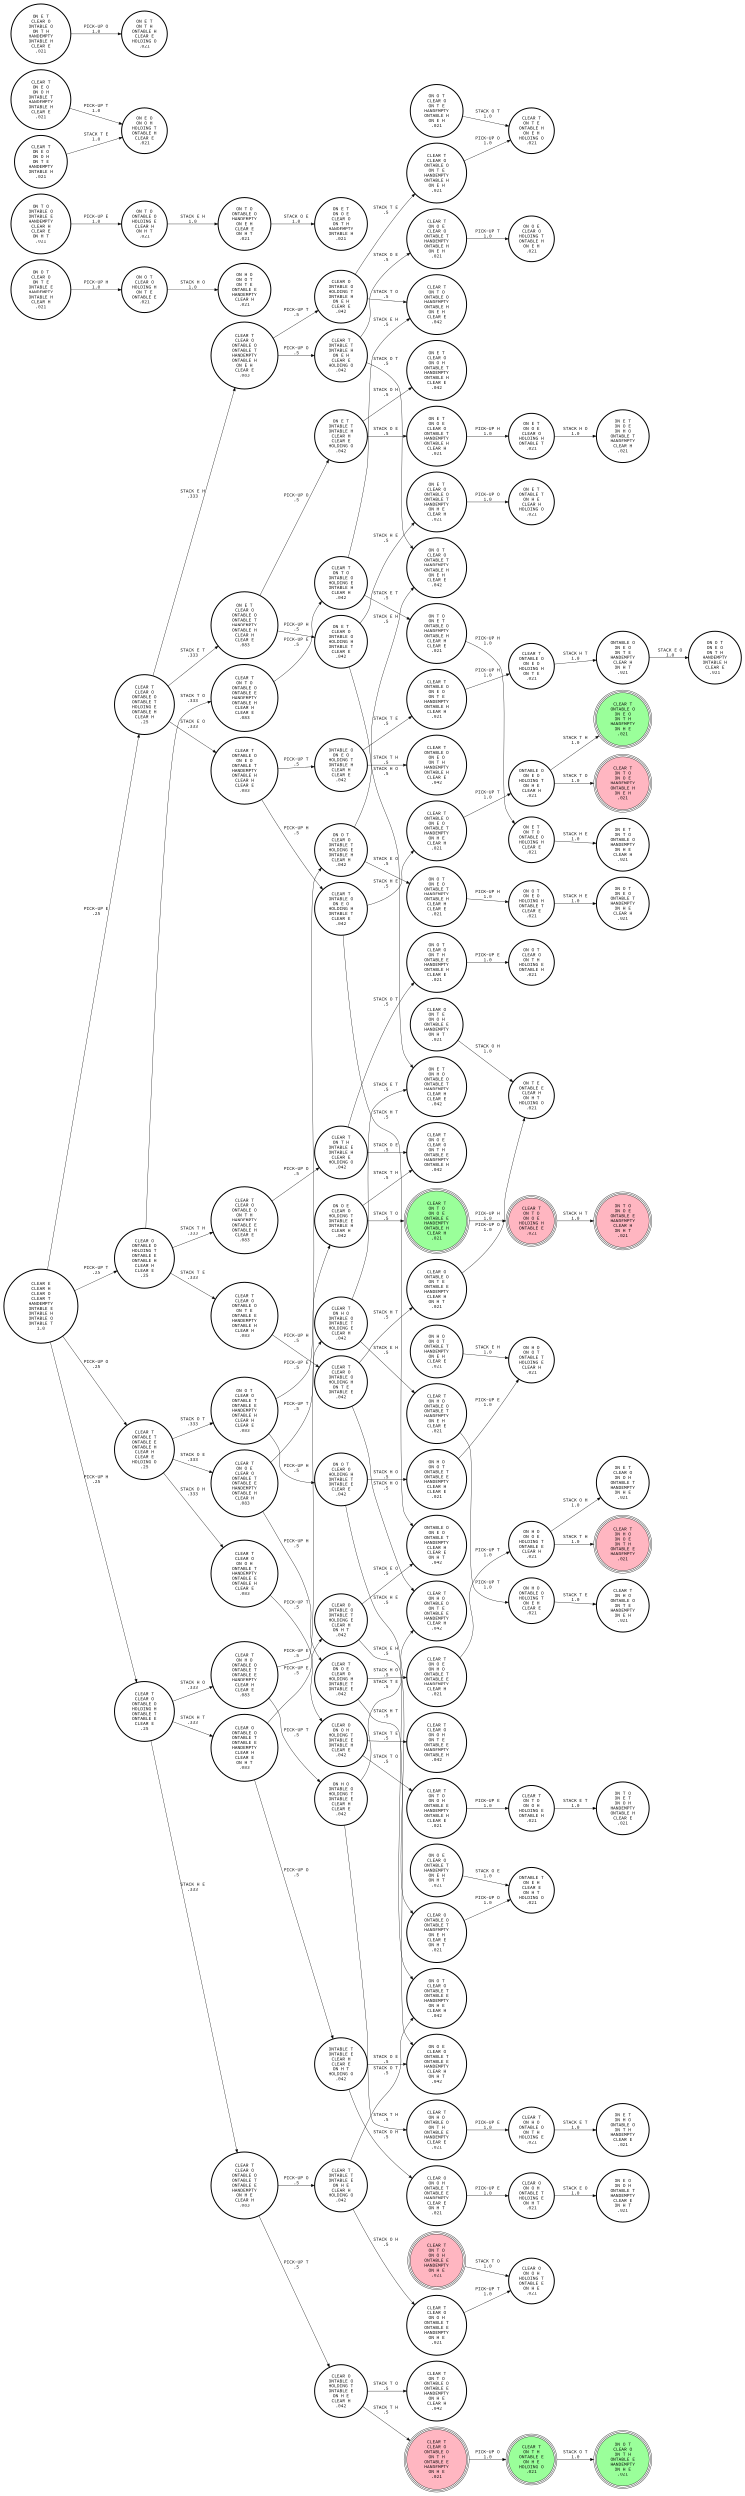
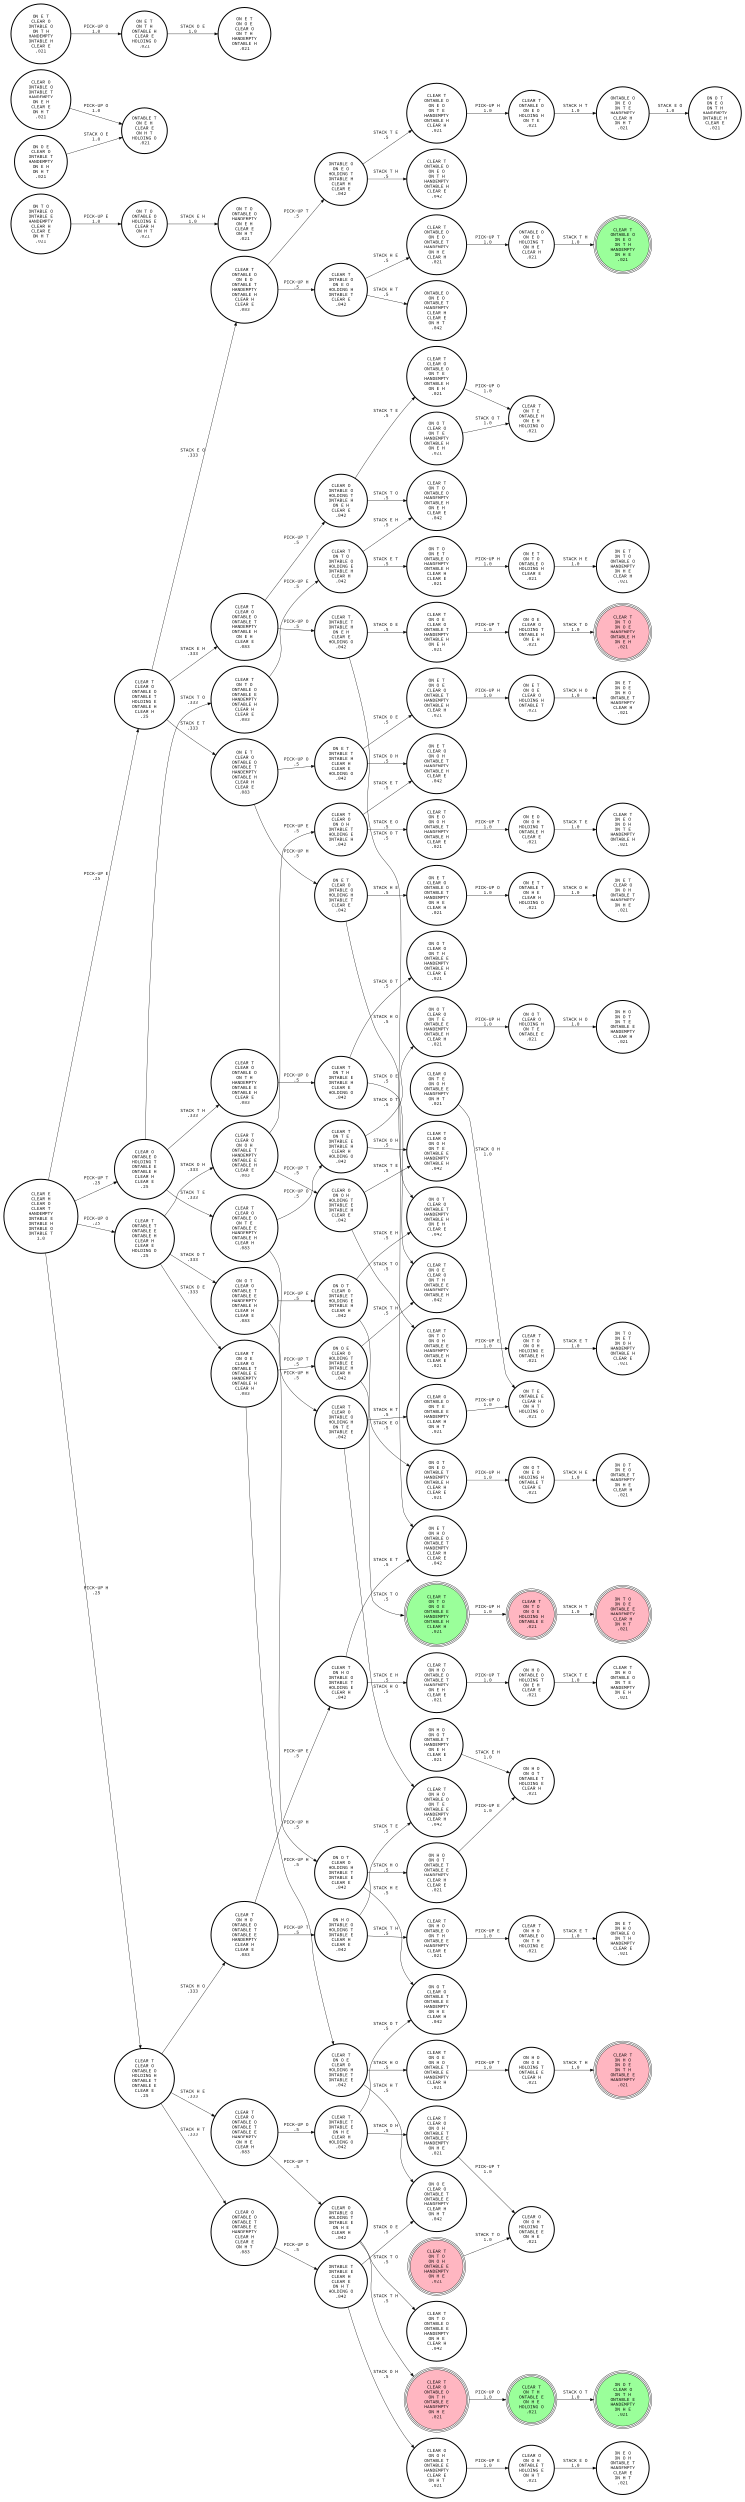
(93, 146) -> (574, 830)
(291, 224) -> (191, 34)
(572, 783) -> (572, 632)
none -> (341, 830)
(531, 962) -> none
none -> (341, 1147)
(574, 1515) -> (574, 895)
(341, 1620) -> none
